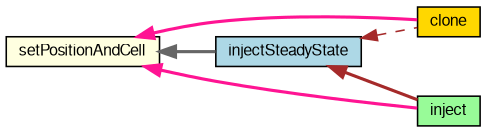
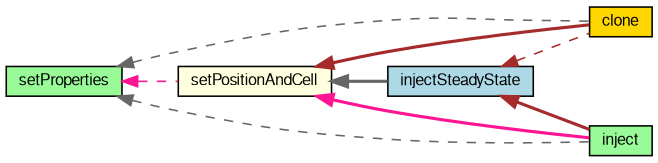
(285, 17) -> (460, 40)
none -> (64, 81)
